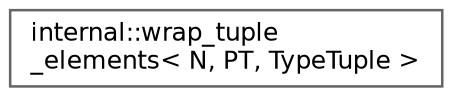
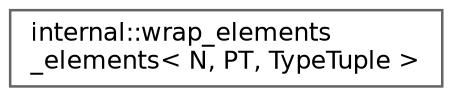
(226, 48) -> (226, 48)
